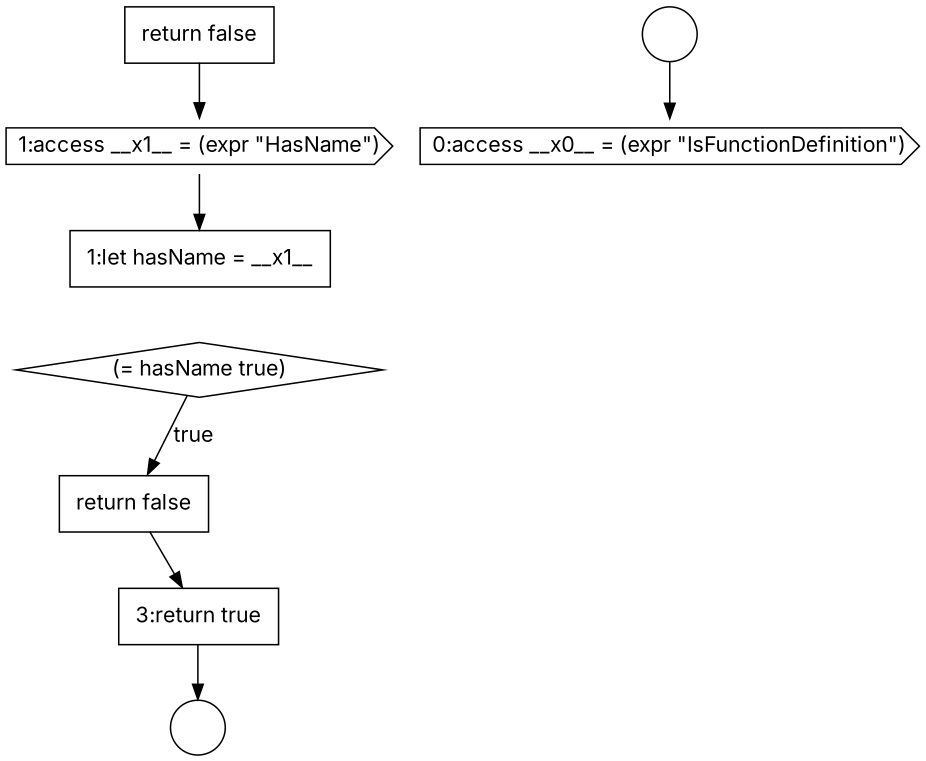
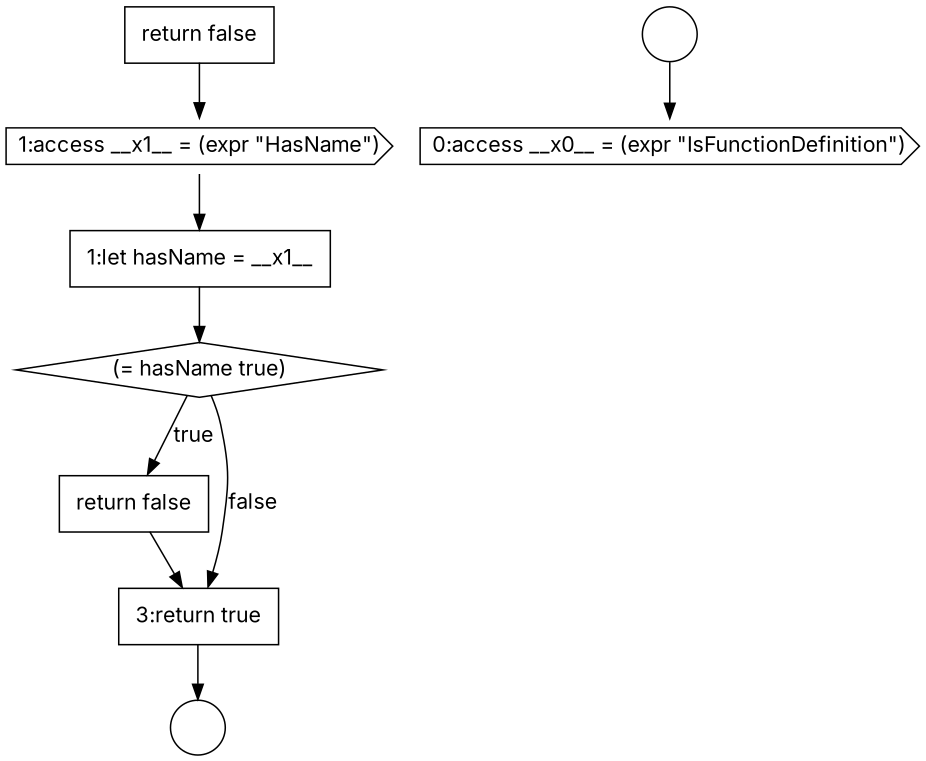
none -> (199, 306)
none -> (227, 484)
